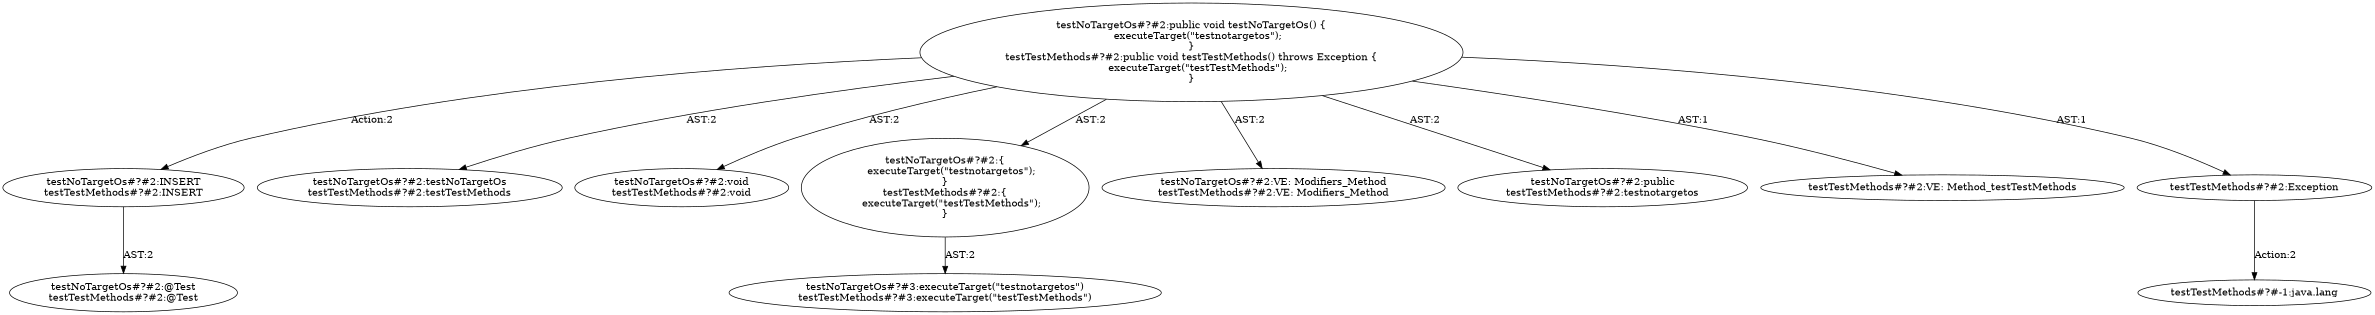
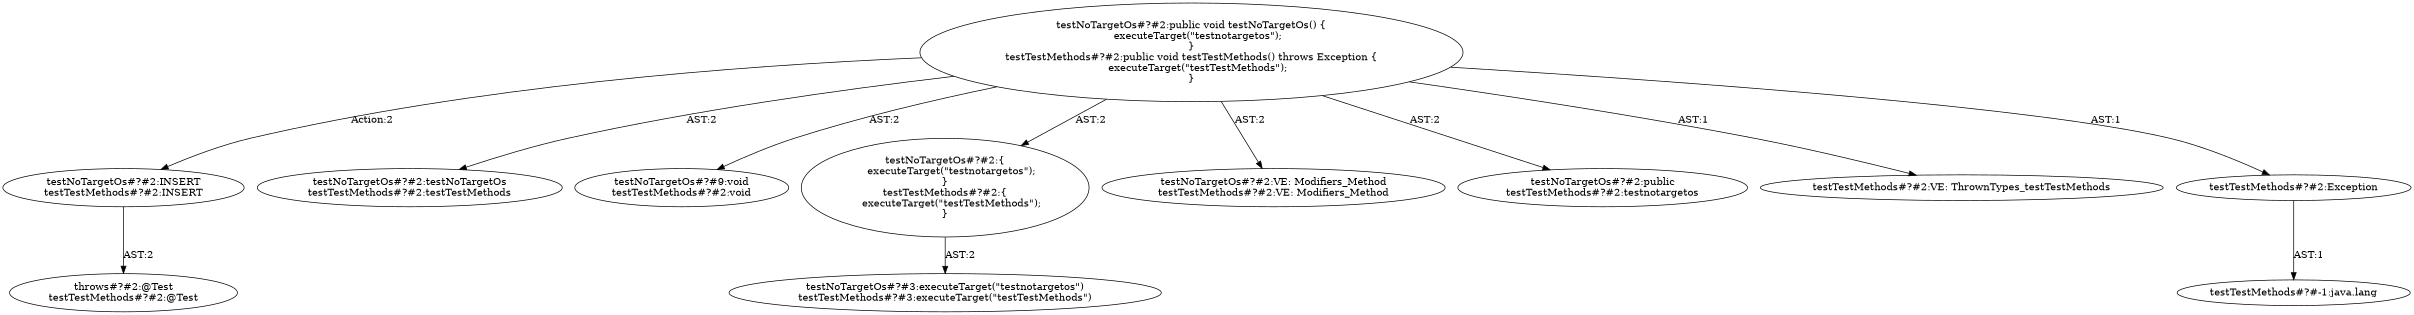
(682, 188) -> (682, 188)
(1942, 188) -> (1962, 188)
(2276, 255) -> (2309, 255)
(124, 293) -> (124, 293)
